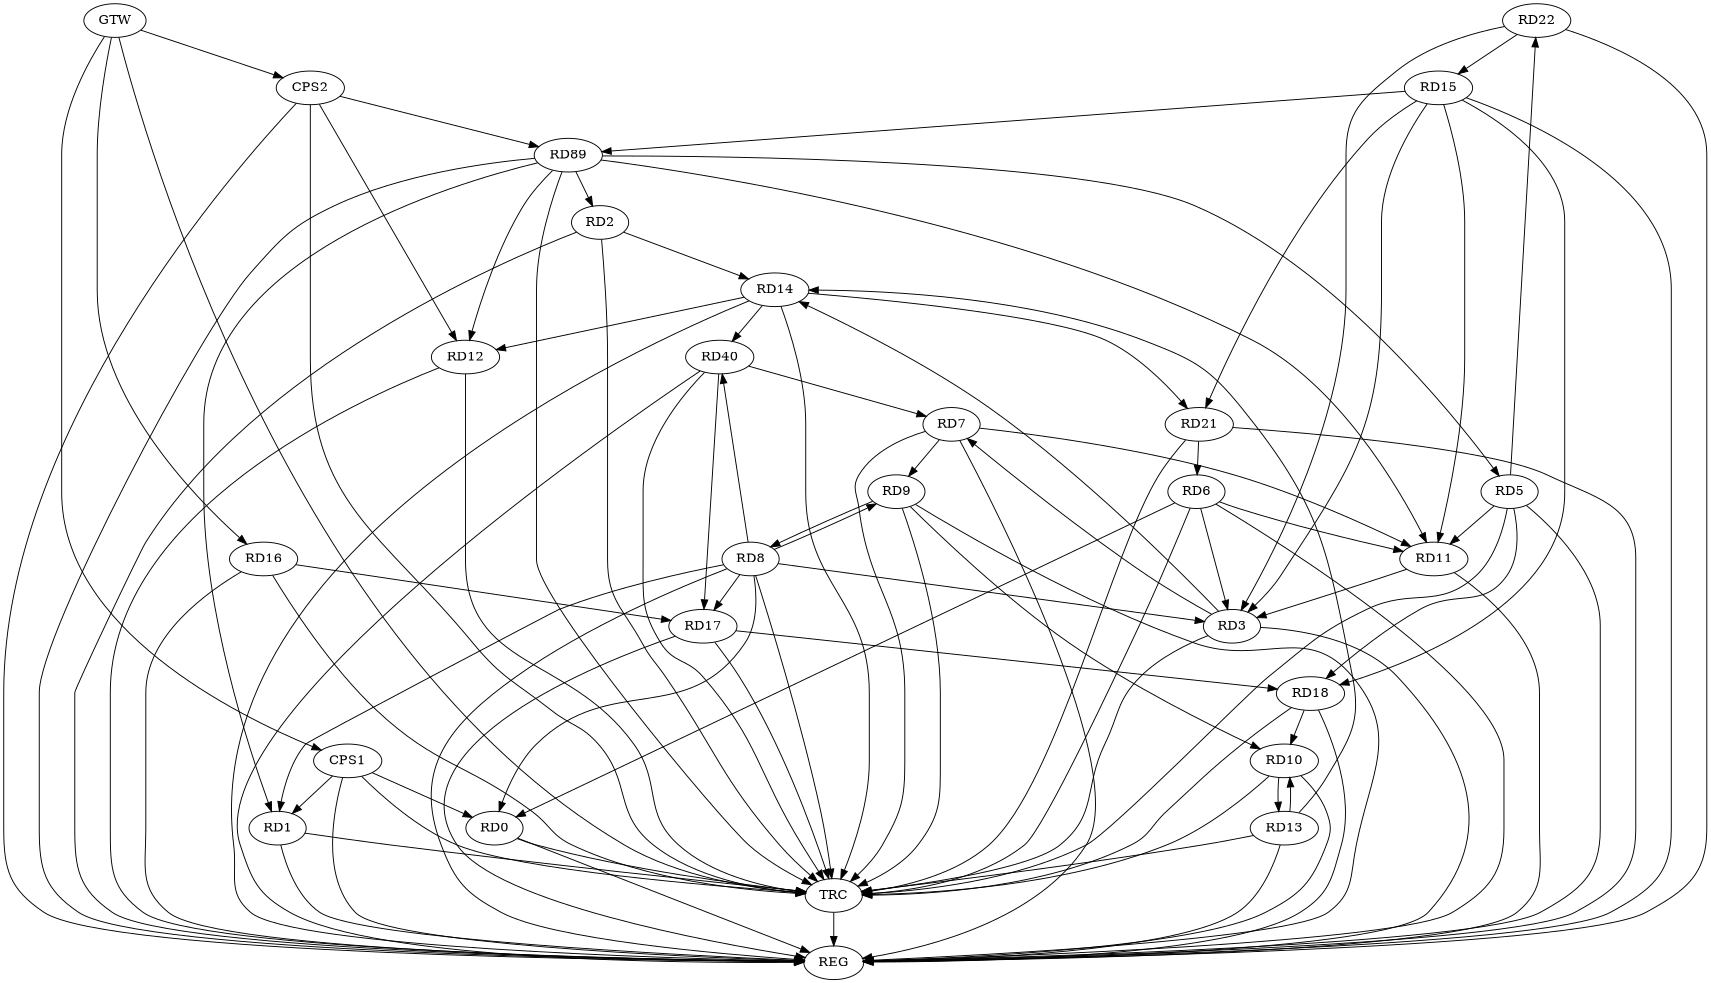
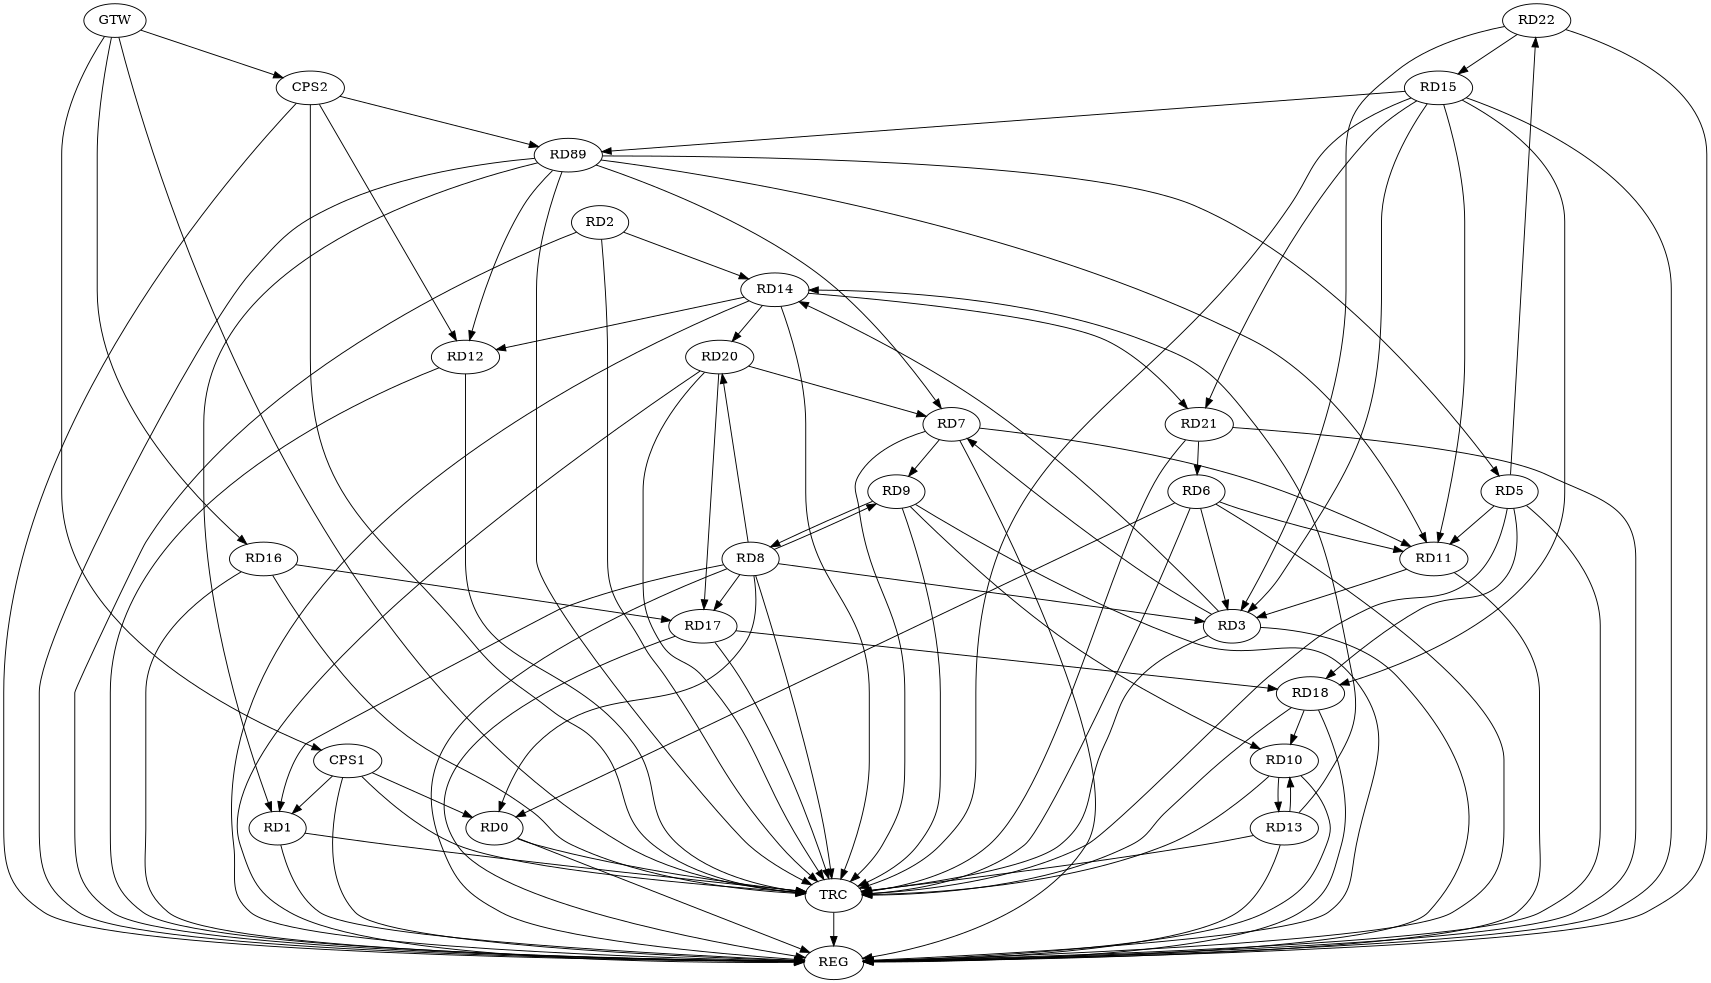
(582, 185) -> (787, 253)
(720, 357) -> (720, 357)
none -> (1060, 454)
